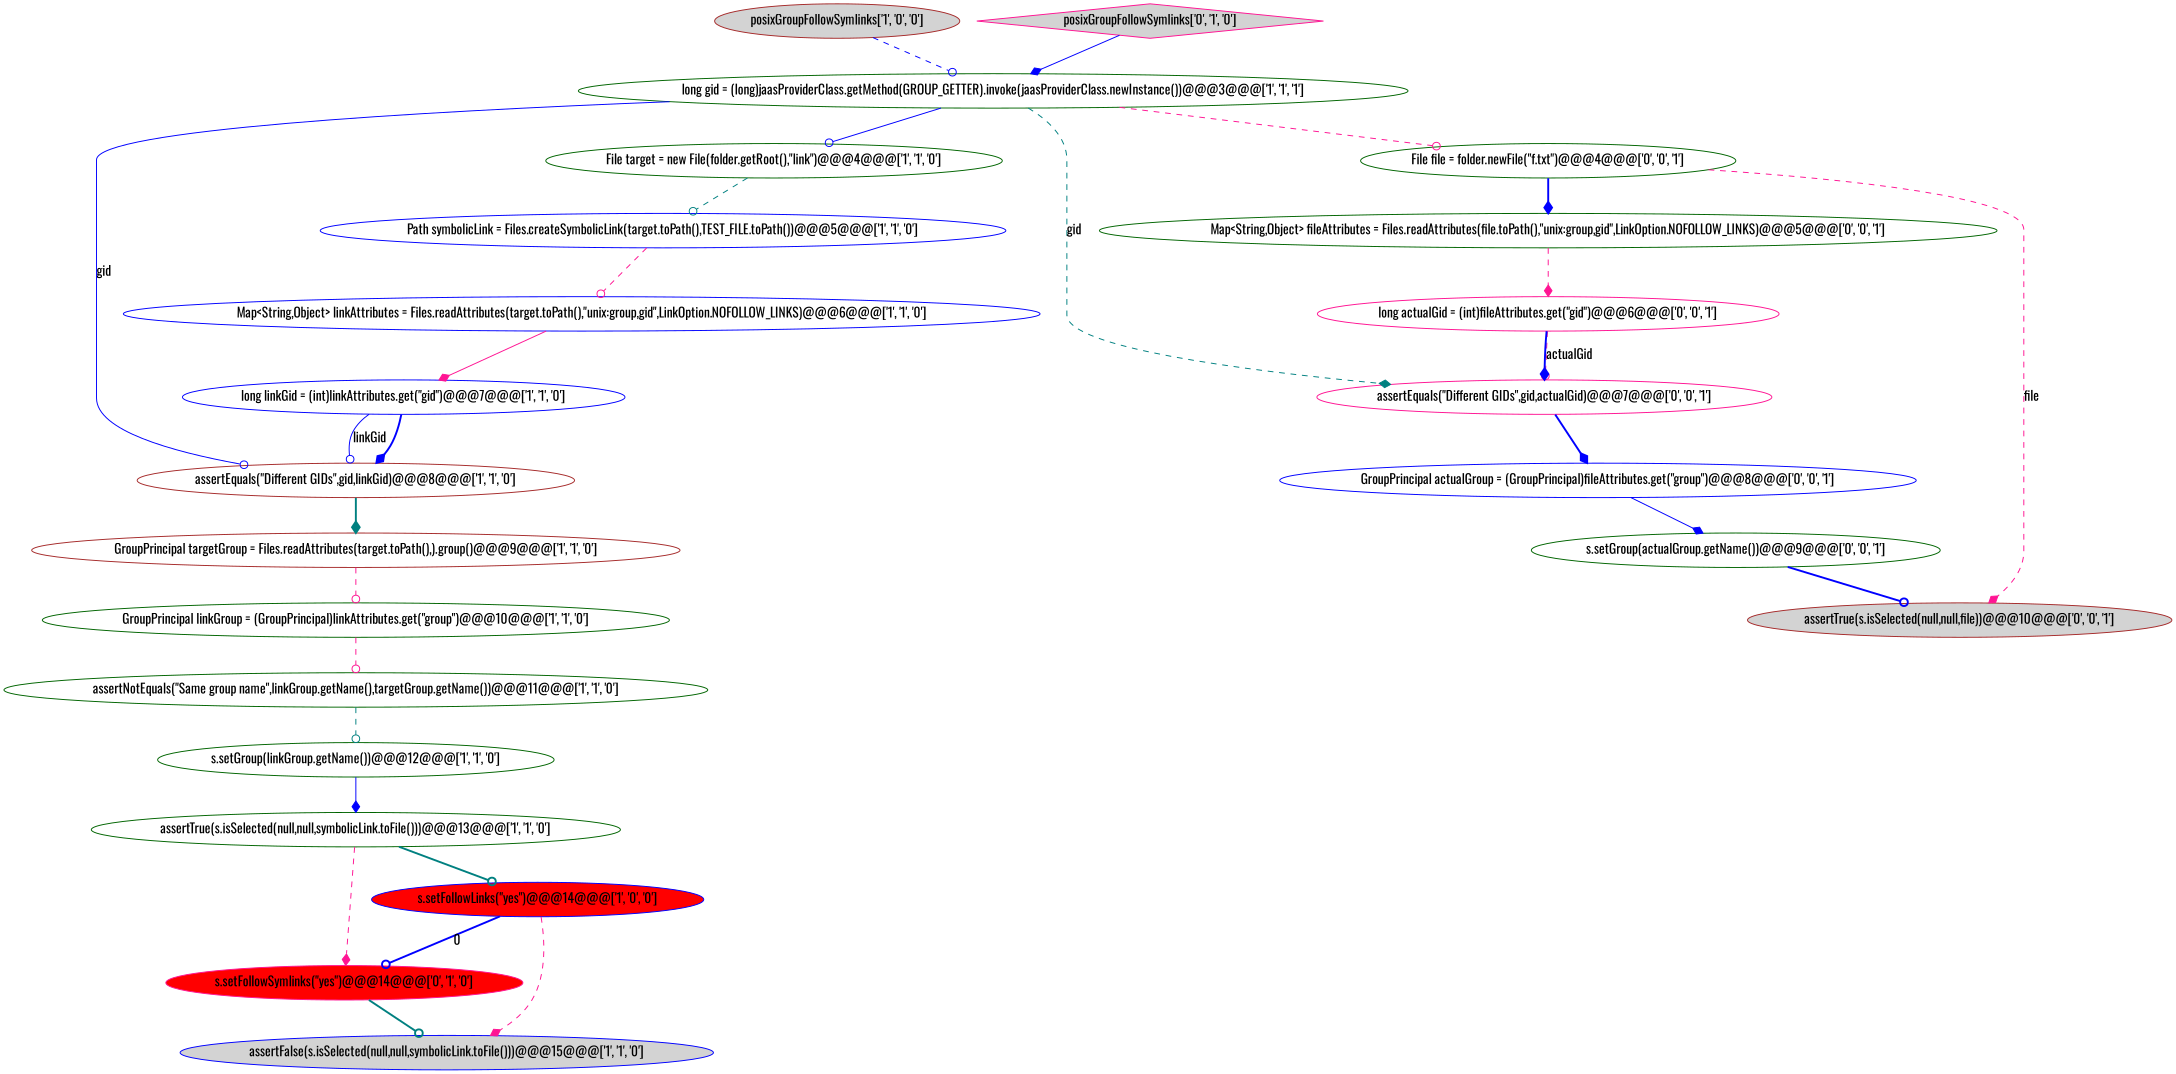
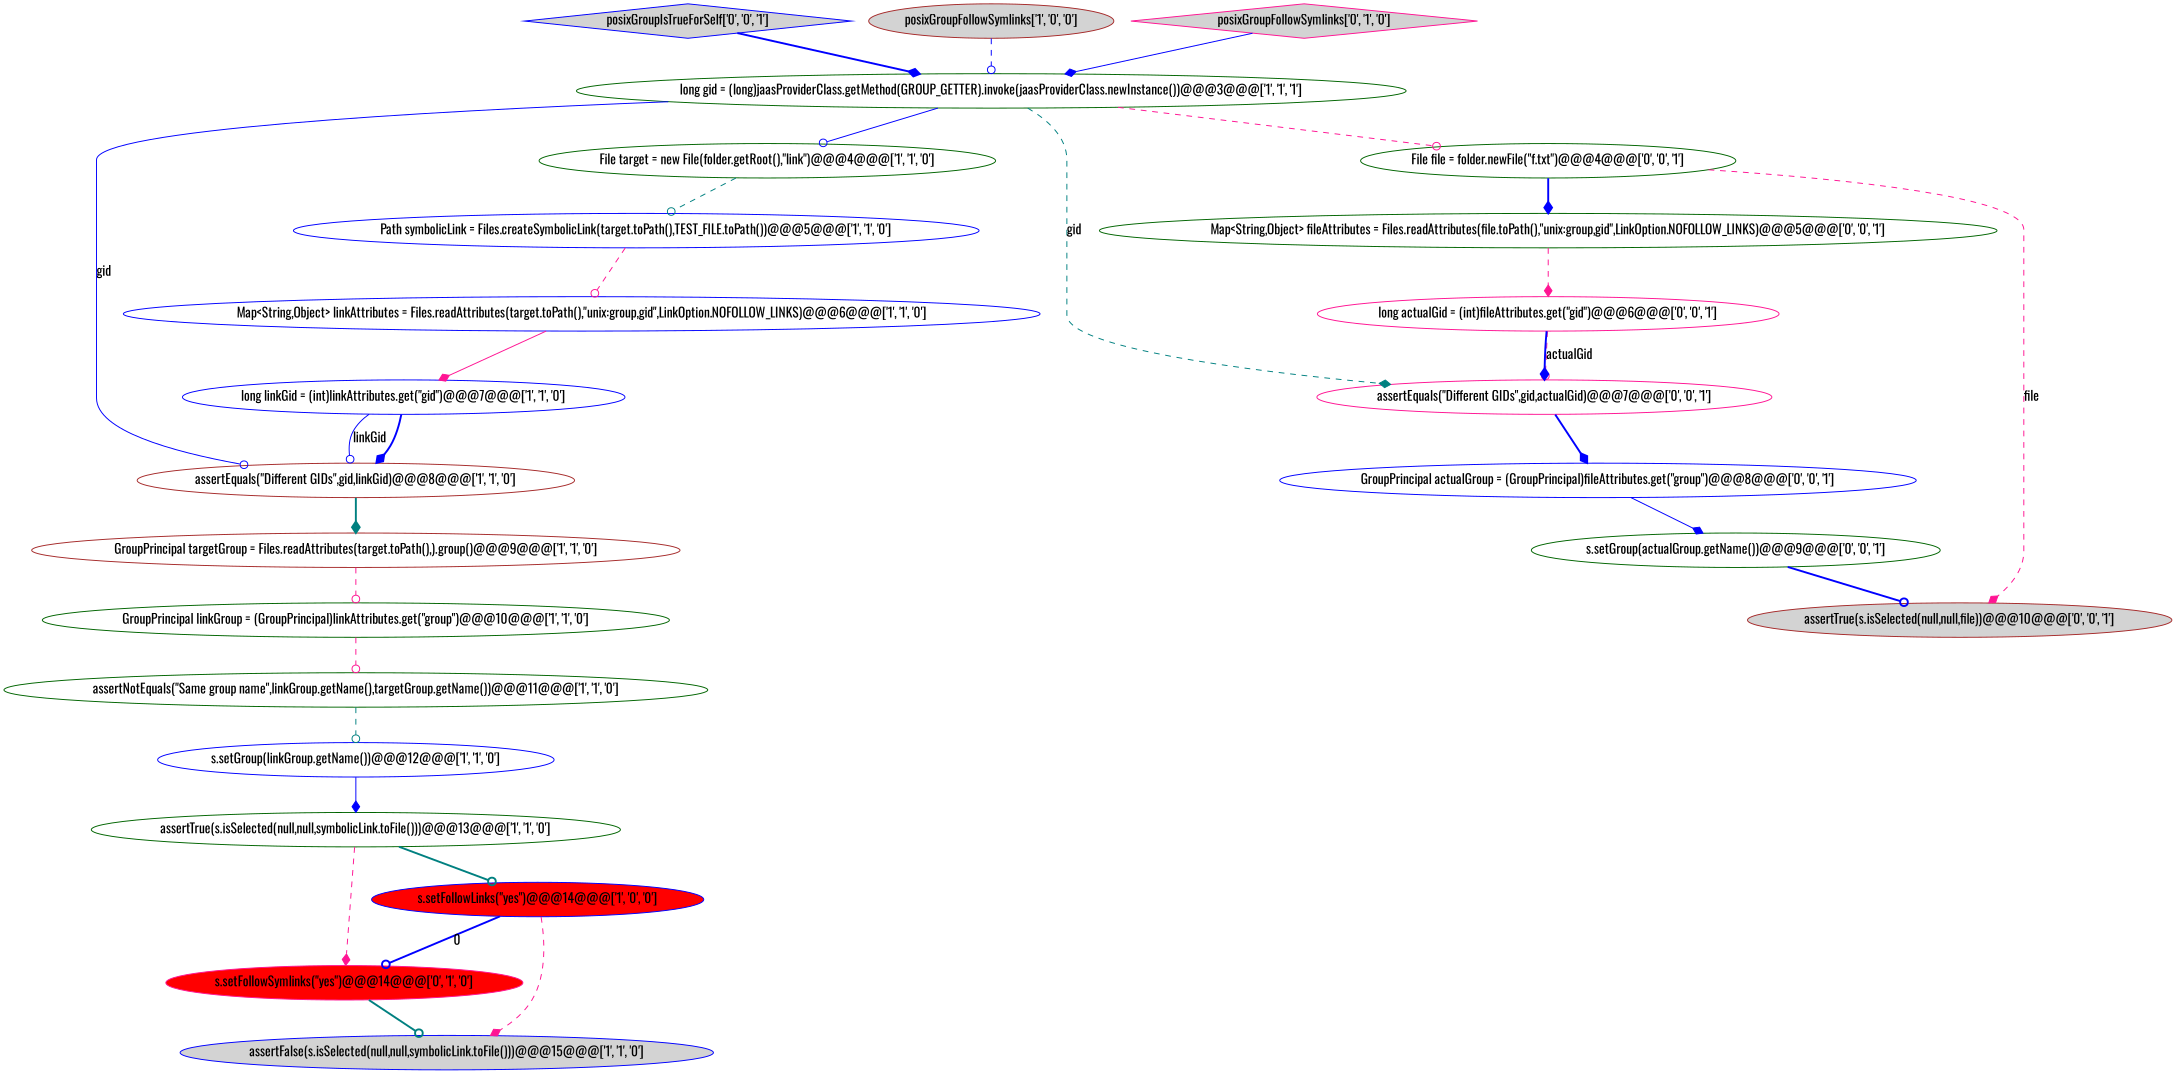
none -> (688, 21)
(356, 760) -> (356, 760)
